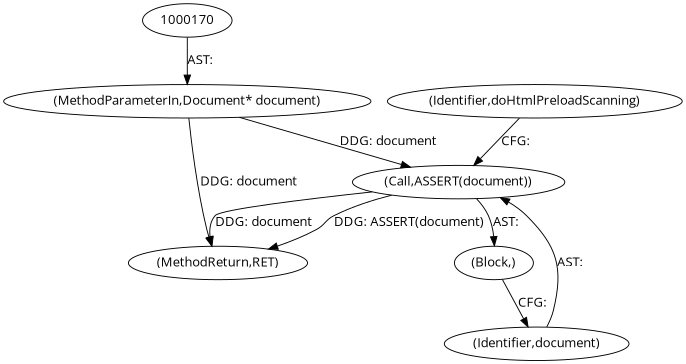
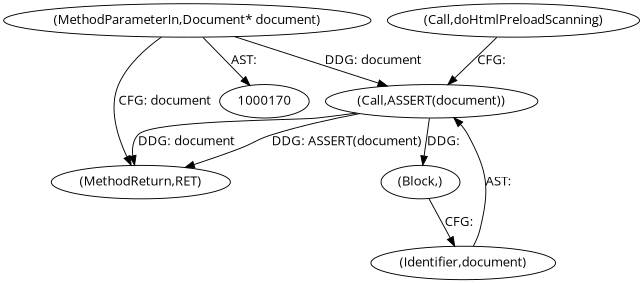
(187, 56) -> (223, 58)
(535, 101) -> (513, 20)
(249, 182) -> (165, 101)
(508, 223) -> (446, 142)
